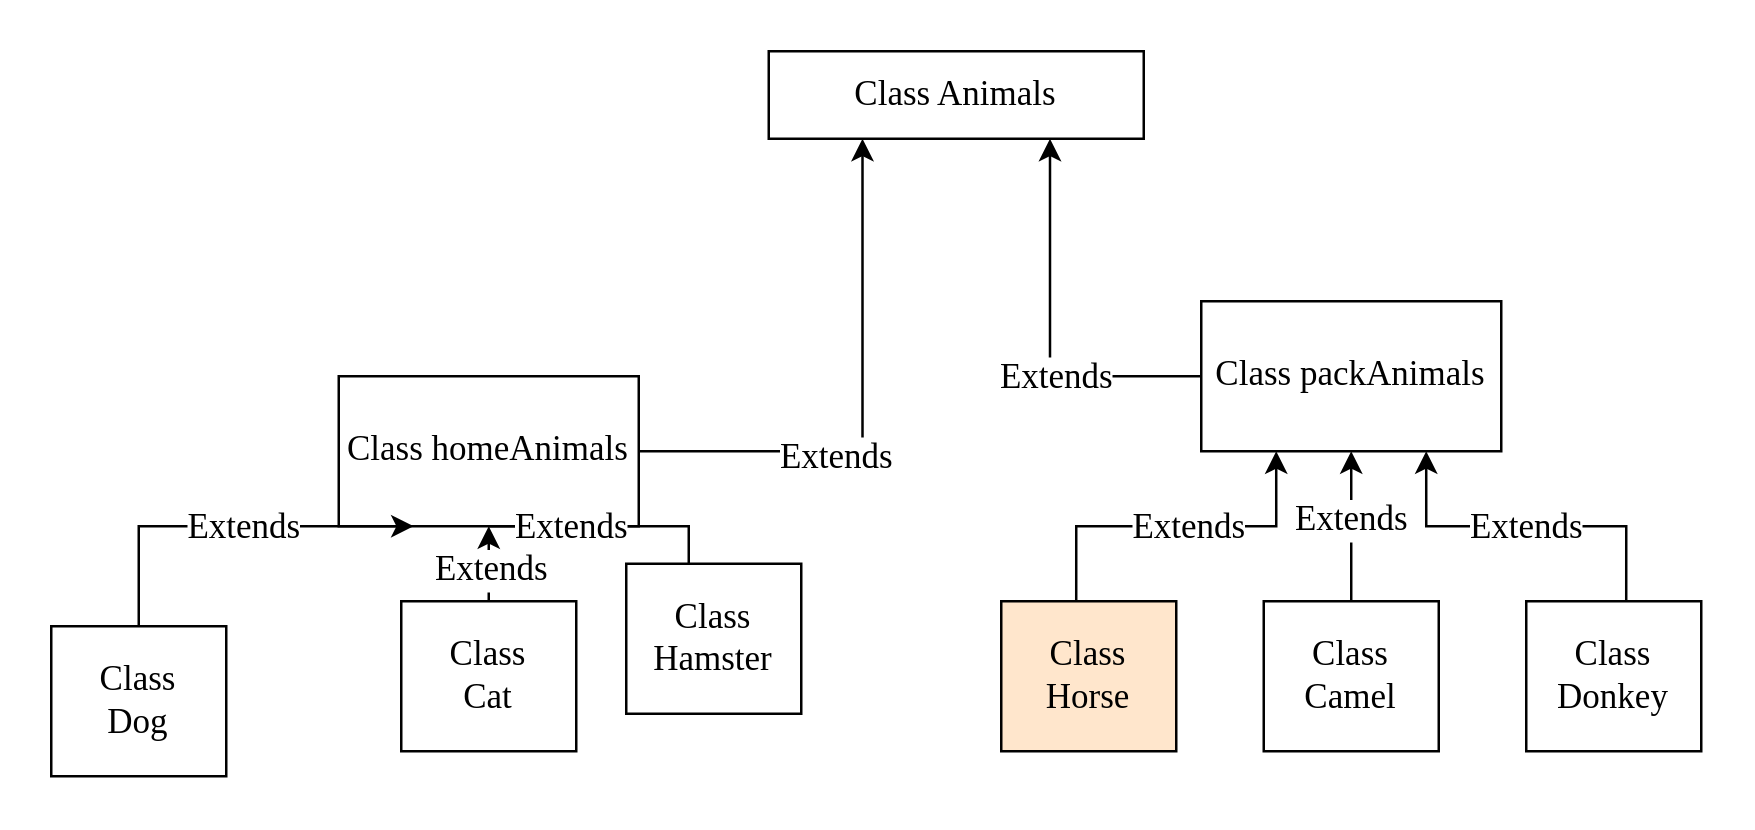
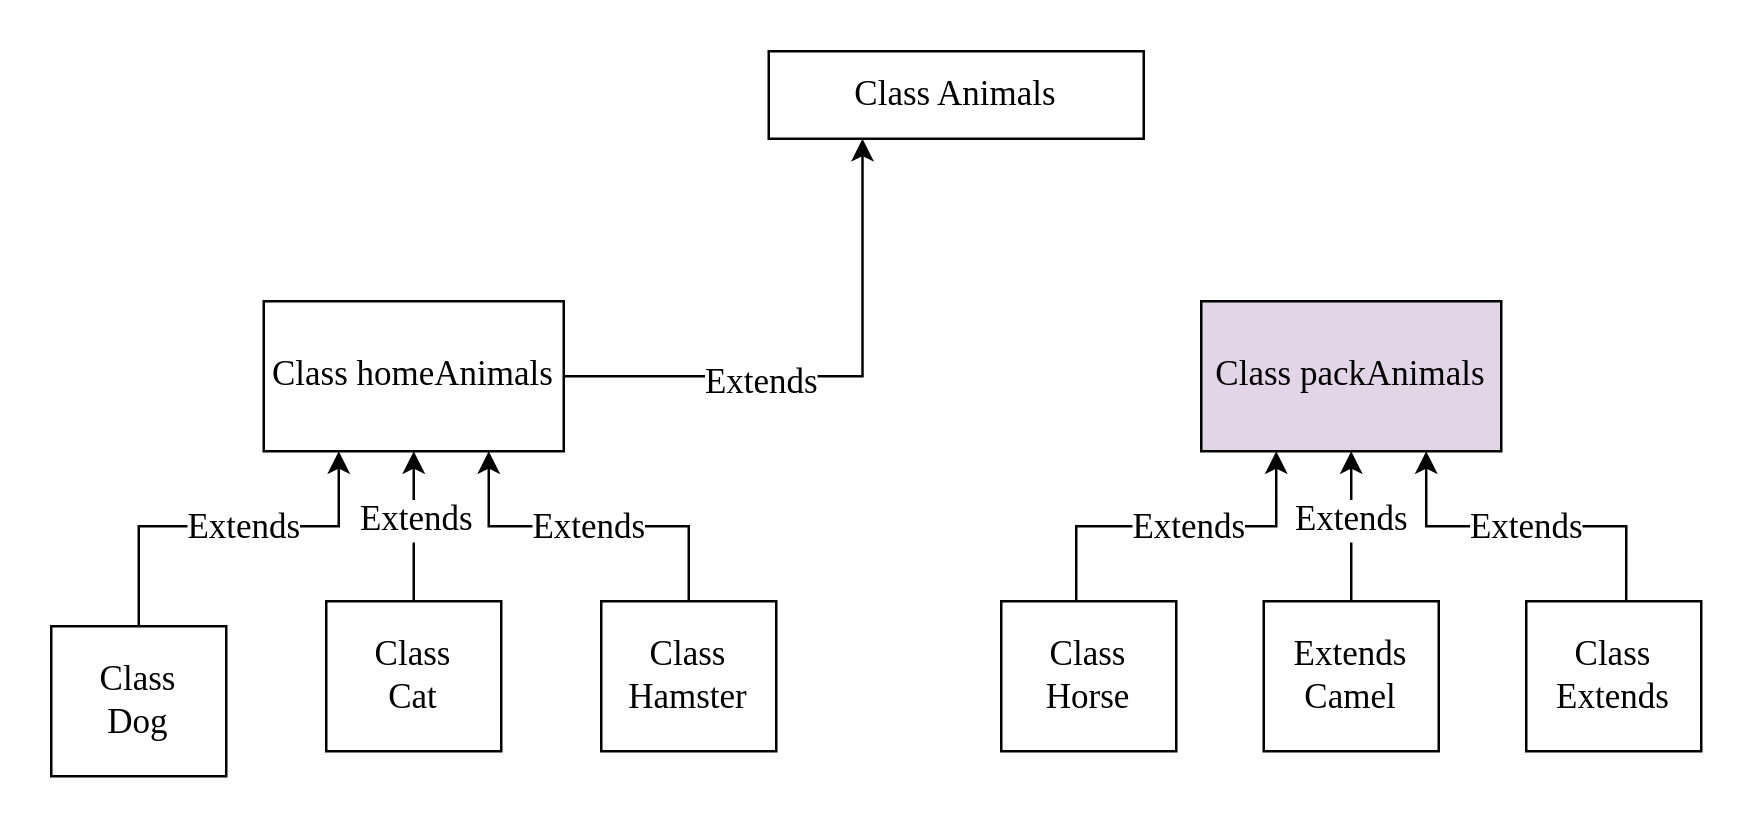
(1050, 257) -> none
(1351, 376) -> (1351, 376)
(489, 451) -> (414, 376)
(714, 639) -> (689, 676)
(489, 676) -> (414, 676)
(1089, 676) -> (1089, 676)
(1351, 676) -> (1351, 676)
(1614, 676) -> (1614, 676)
